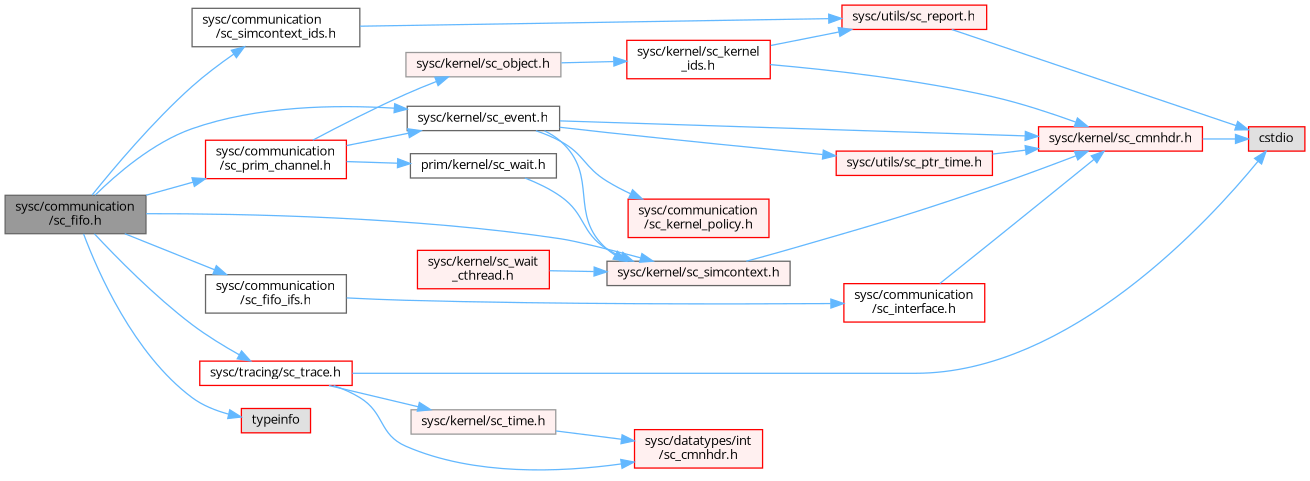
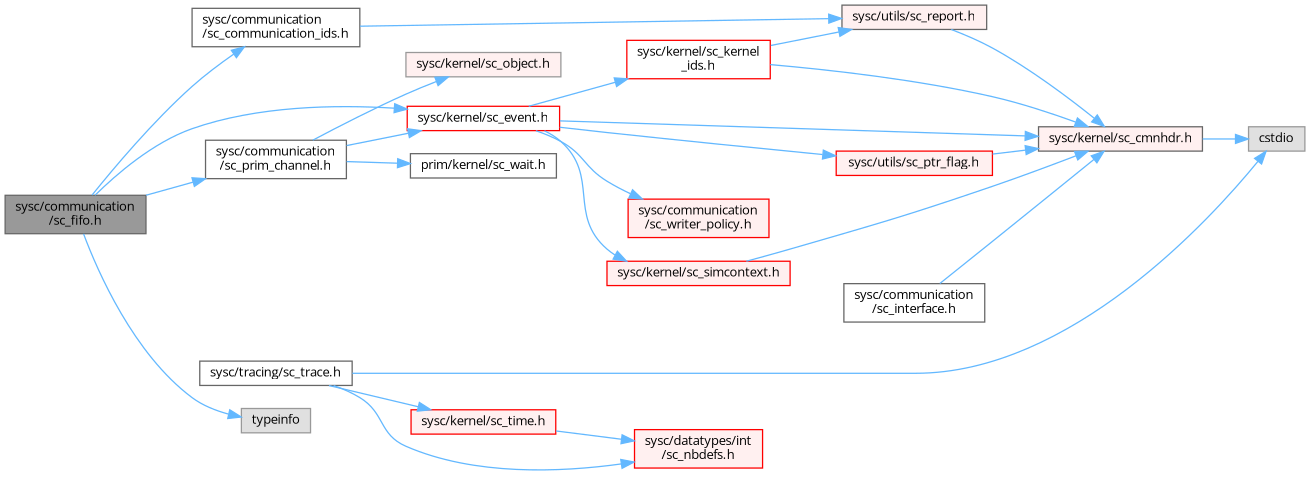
(914, 17) -> (914, 17)
(276, 28) -> (276, 28)
(588, 62) -> (572, 94)
(1094, 78) -> (1026, 68)
(483, 118) -> (483, 118)
(1120, 139) -> (1120, 139)
(1277, 139) -> (1277, 139)
(276, 159) -> (276, 159)
(914, 163) -> (914, 163)
(577, 213) -> none
(699, 218) -> (699, 218)
(395, 222) -> none
(483, 270) -> none
(699, 273) -> (699, 273)
(276, 294) -> none
(162, 300) -> none
(914, 303) -> (914, 303)
(276, 373) -> (276, 373)
(276, 421) -> (276, 421)
(483, 422) -> (483, 422)
(699, 449) -> (699, 449)
